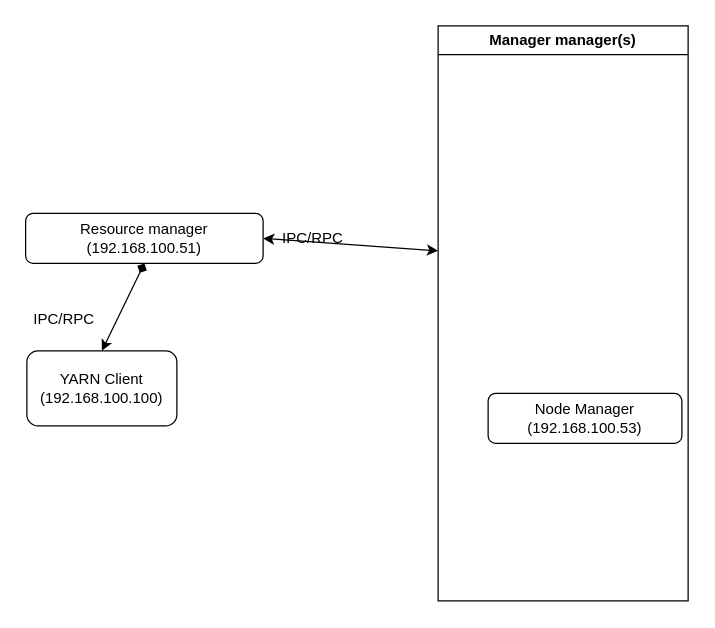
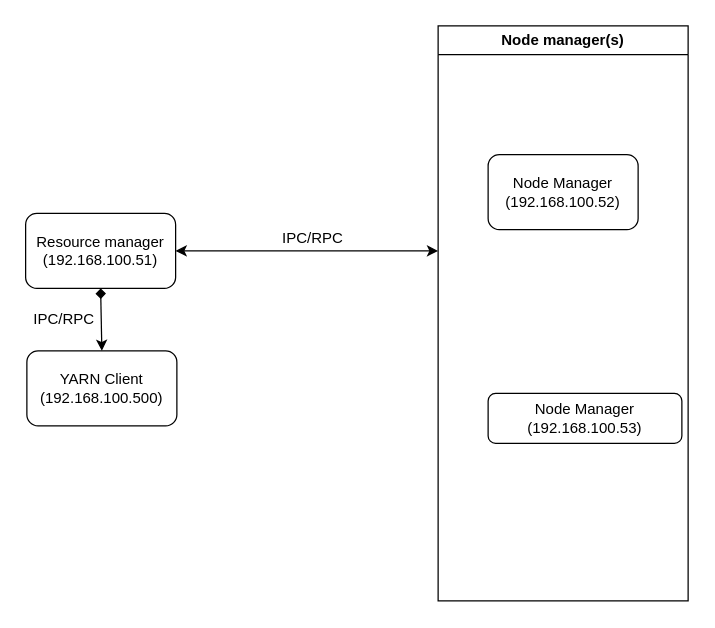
(563, 41) -> (563, 41)
none -> (563, 192)
(144, 238) -> (101, 251)
(102, 388) -> (102, 388)
